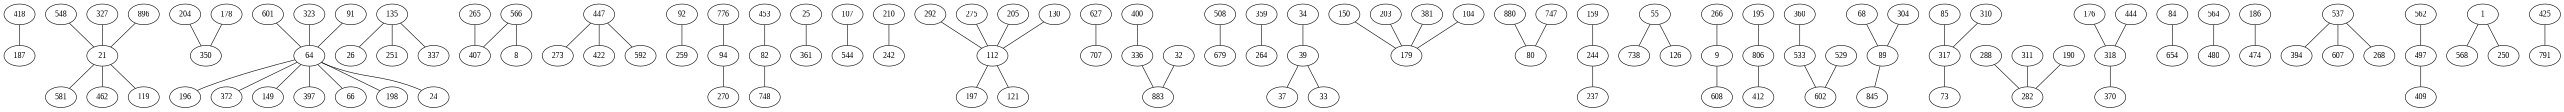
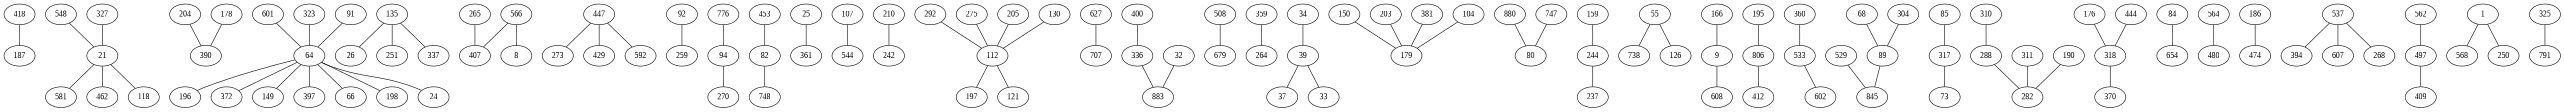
(144, 14) -> none
(1717, 14) -> (1717, 14)
(2545, 14) -> (2545, 14)
(1965, 35) -> (1986, 35)
(206, 56) -> (206, 56)
(599, 56) -> (599, 56)
(1831, 76) -> (1857, 76)
(144, 97) -> (144, 97)
